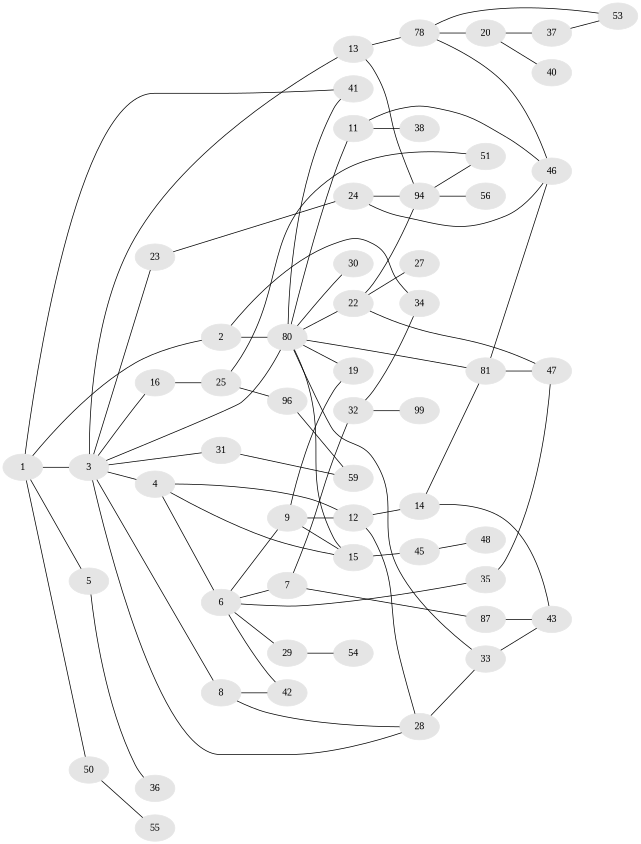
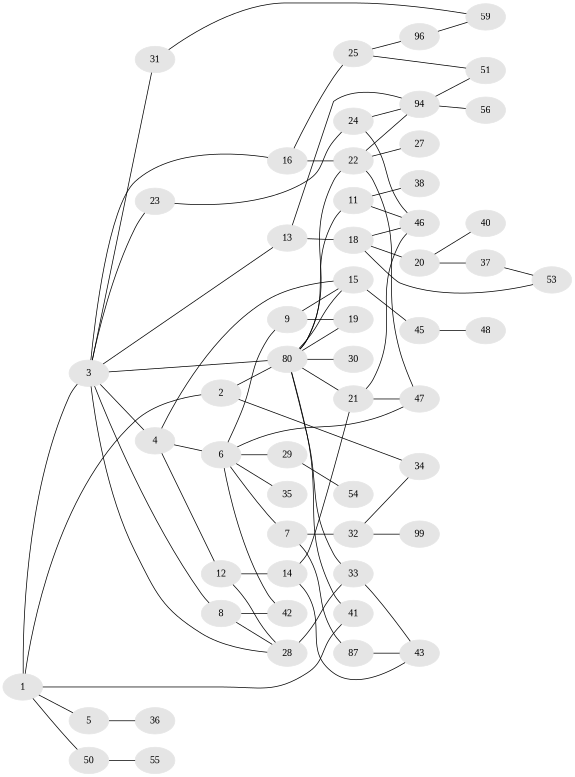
(420, 33) -> (353, 240)
none -> (320, 161)
(486, 371) -> (353, 399)
(535, 480) -> (325, 427)
(320, 518) -> none
